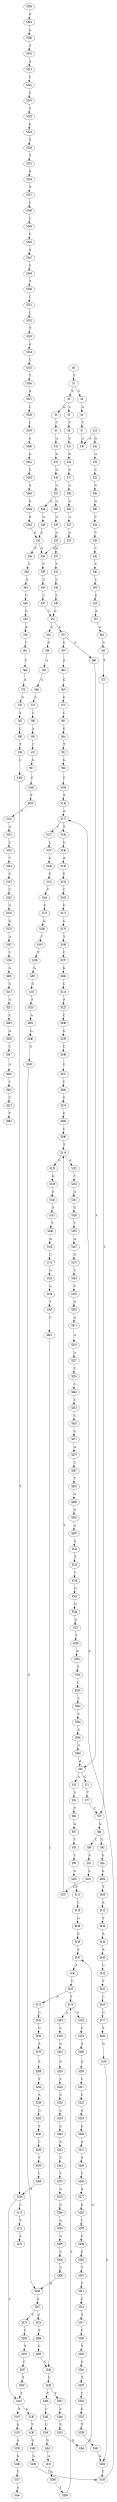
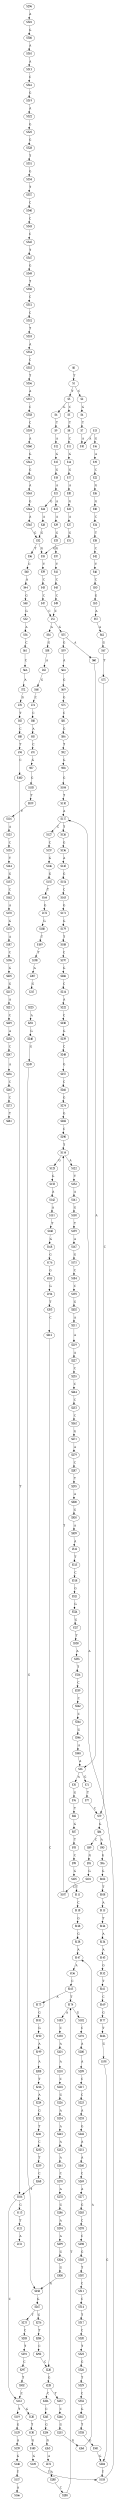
(31, 999) -> none
